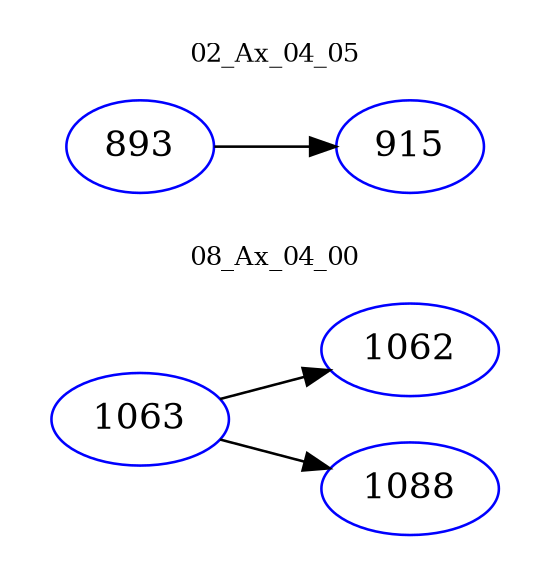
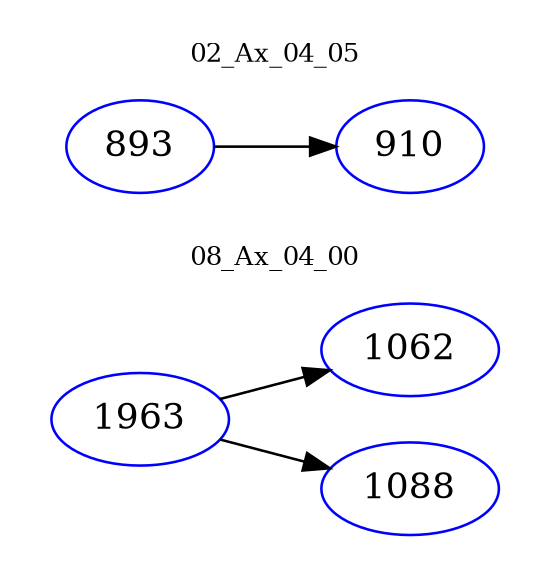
(410, 147) -> (410, 147)
(140, 419) -> (140, 419)
